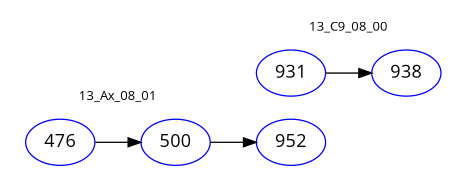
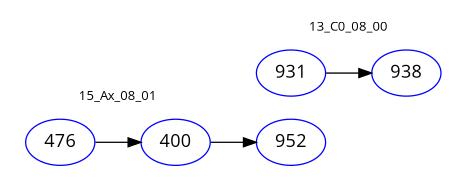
(349, 28) -> (349, 28)
(118, 97) -> (118, 97)
(176, 142) -> (176, 142)
